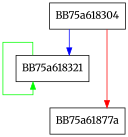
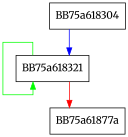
(107, 65) -> (69, 91)
